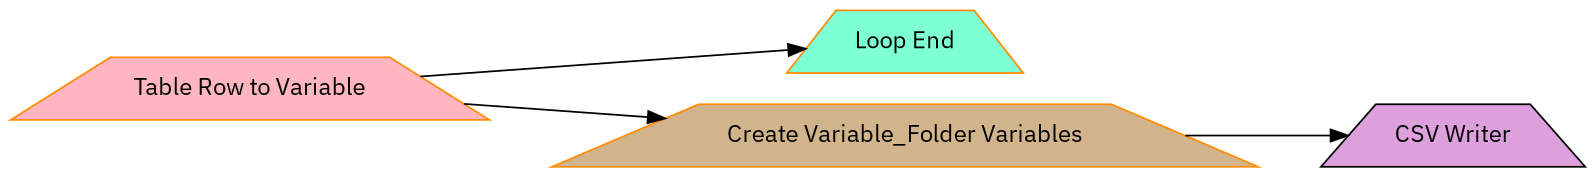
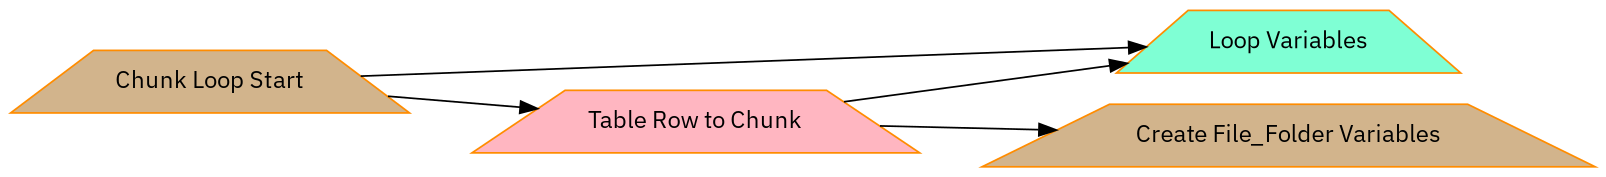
(905, 42) -> (1289, 42)
none -> (210, 82)
(250, 89) -> (696, 122)
(905, 136) -> (1289, 136)
(1453, 136) -> none
